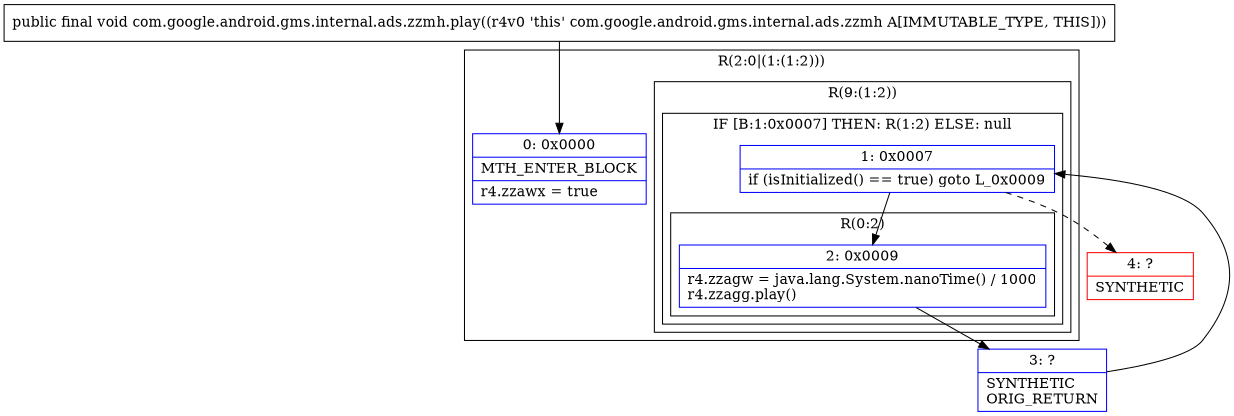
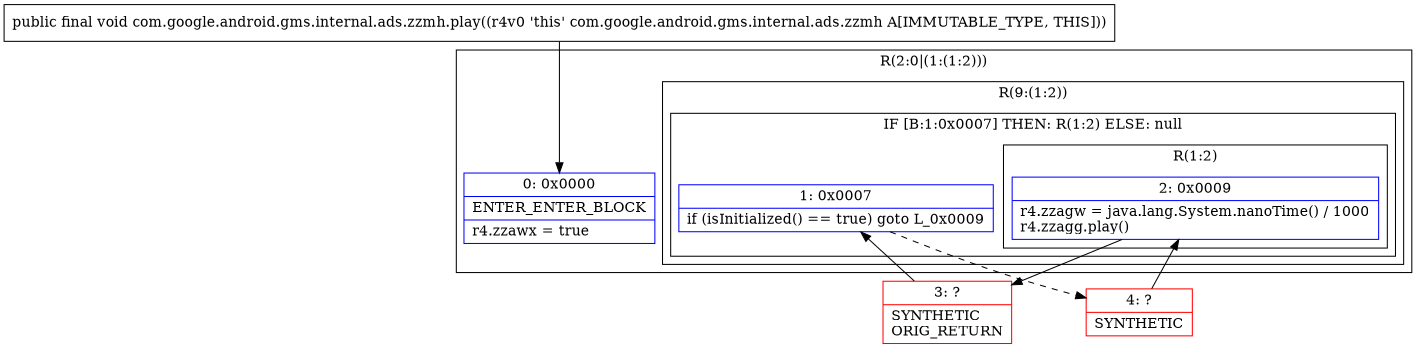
(559, 168) -> (559, 208)
(881, 220) -> (1157, 279)
(863, 225) -> (1195, 157)
(1042, 380) -> (947, 312)
